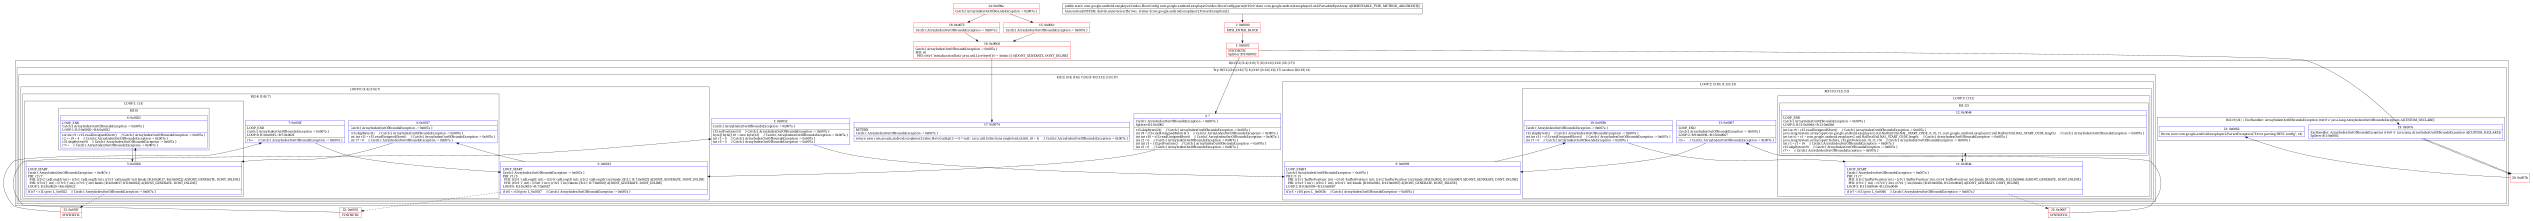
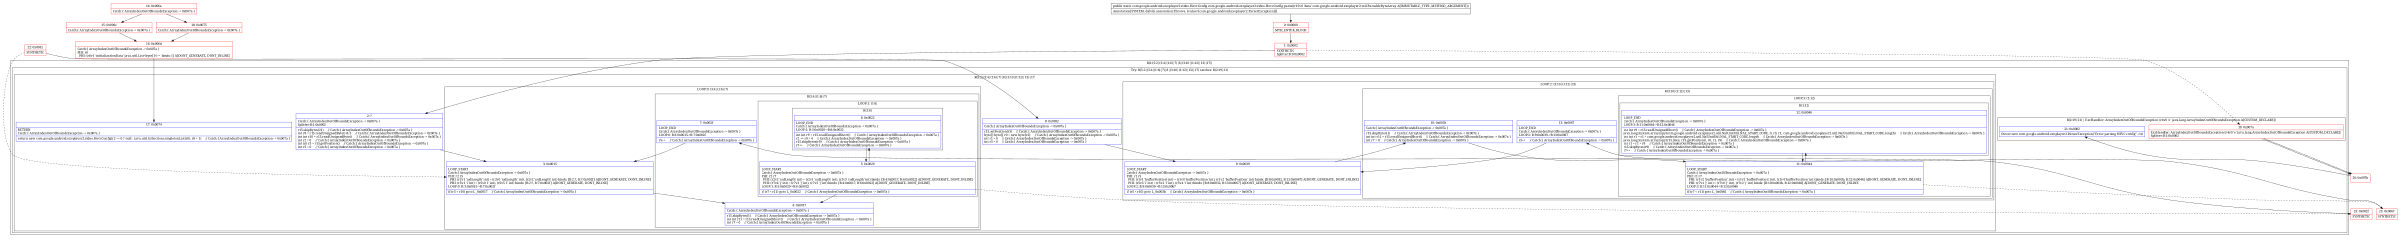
(1838, 52) -> (1783, 53)
(2406, 132) -> (2246, 132)
(319, 159) -> (830, 198)
(466, 197) -> (172, 171)
